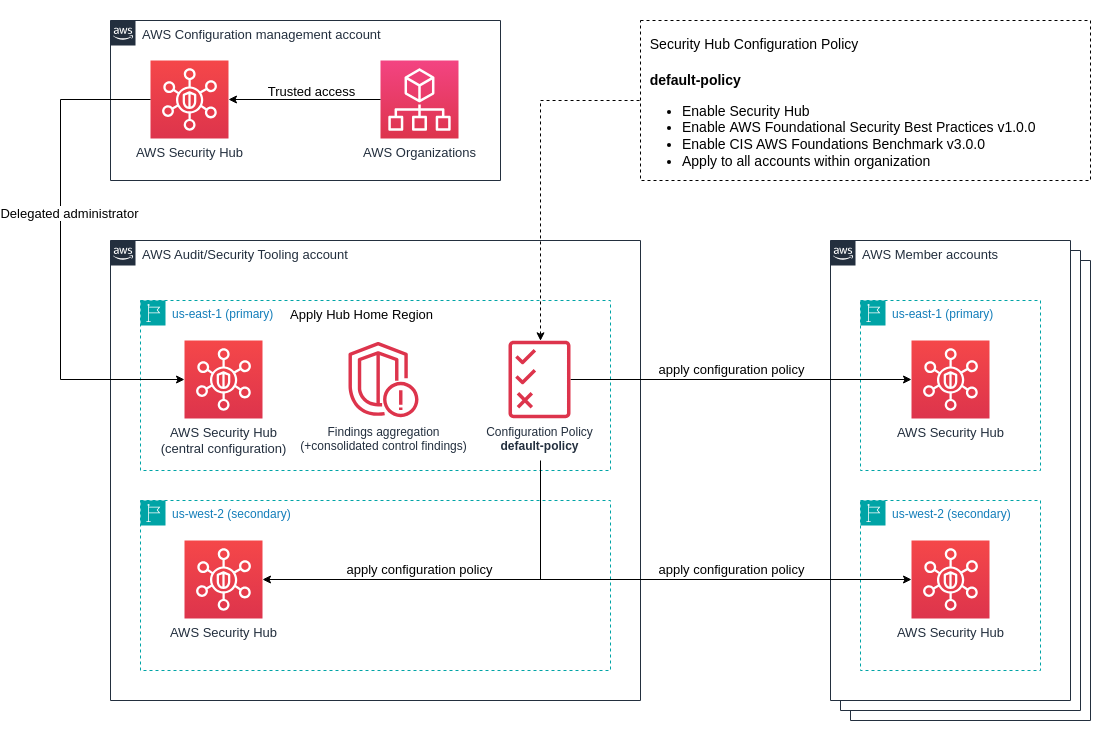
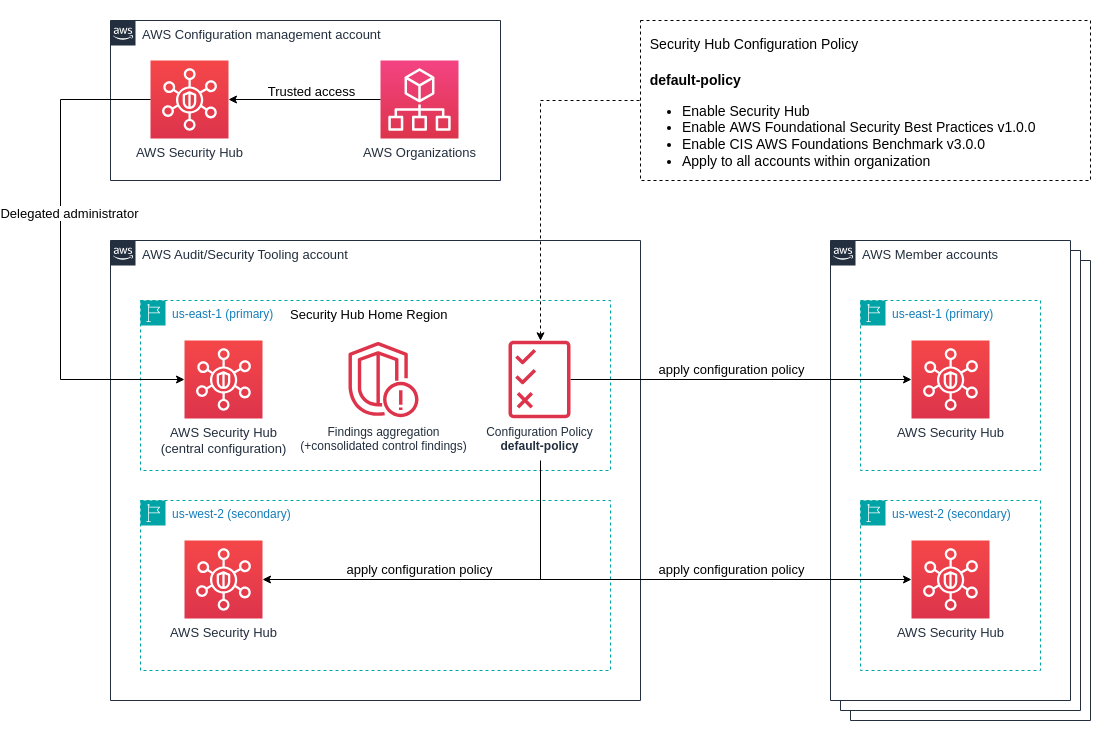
(353, 315) -> (363, 315)
